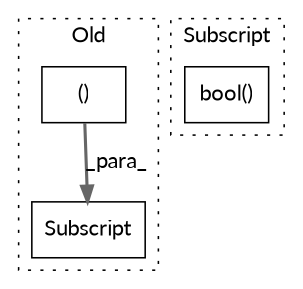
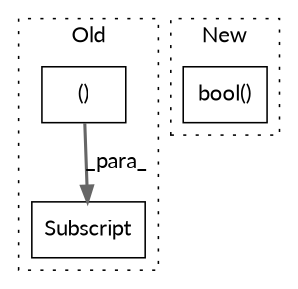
(227, 36) -> (225, 36)
